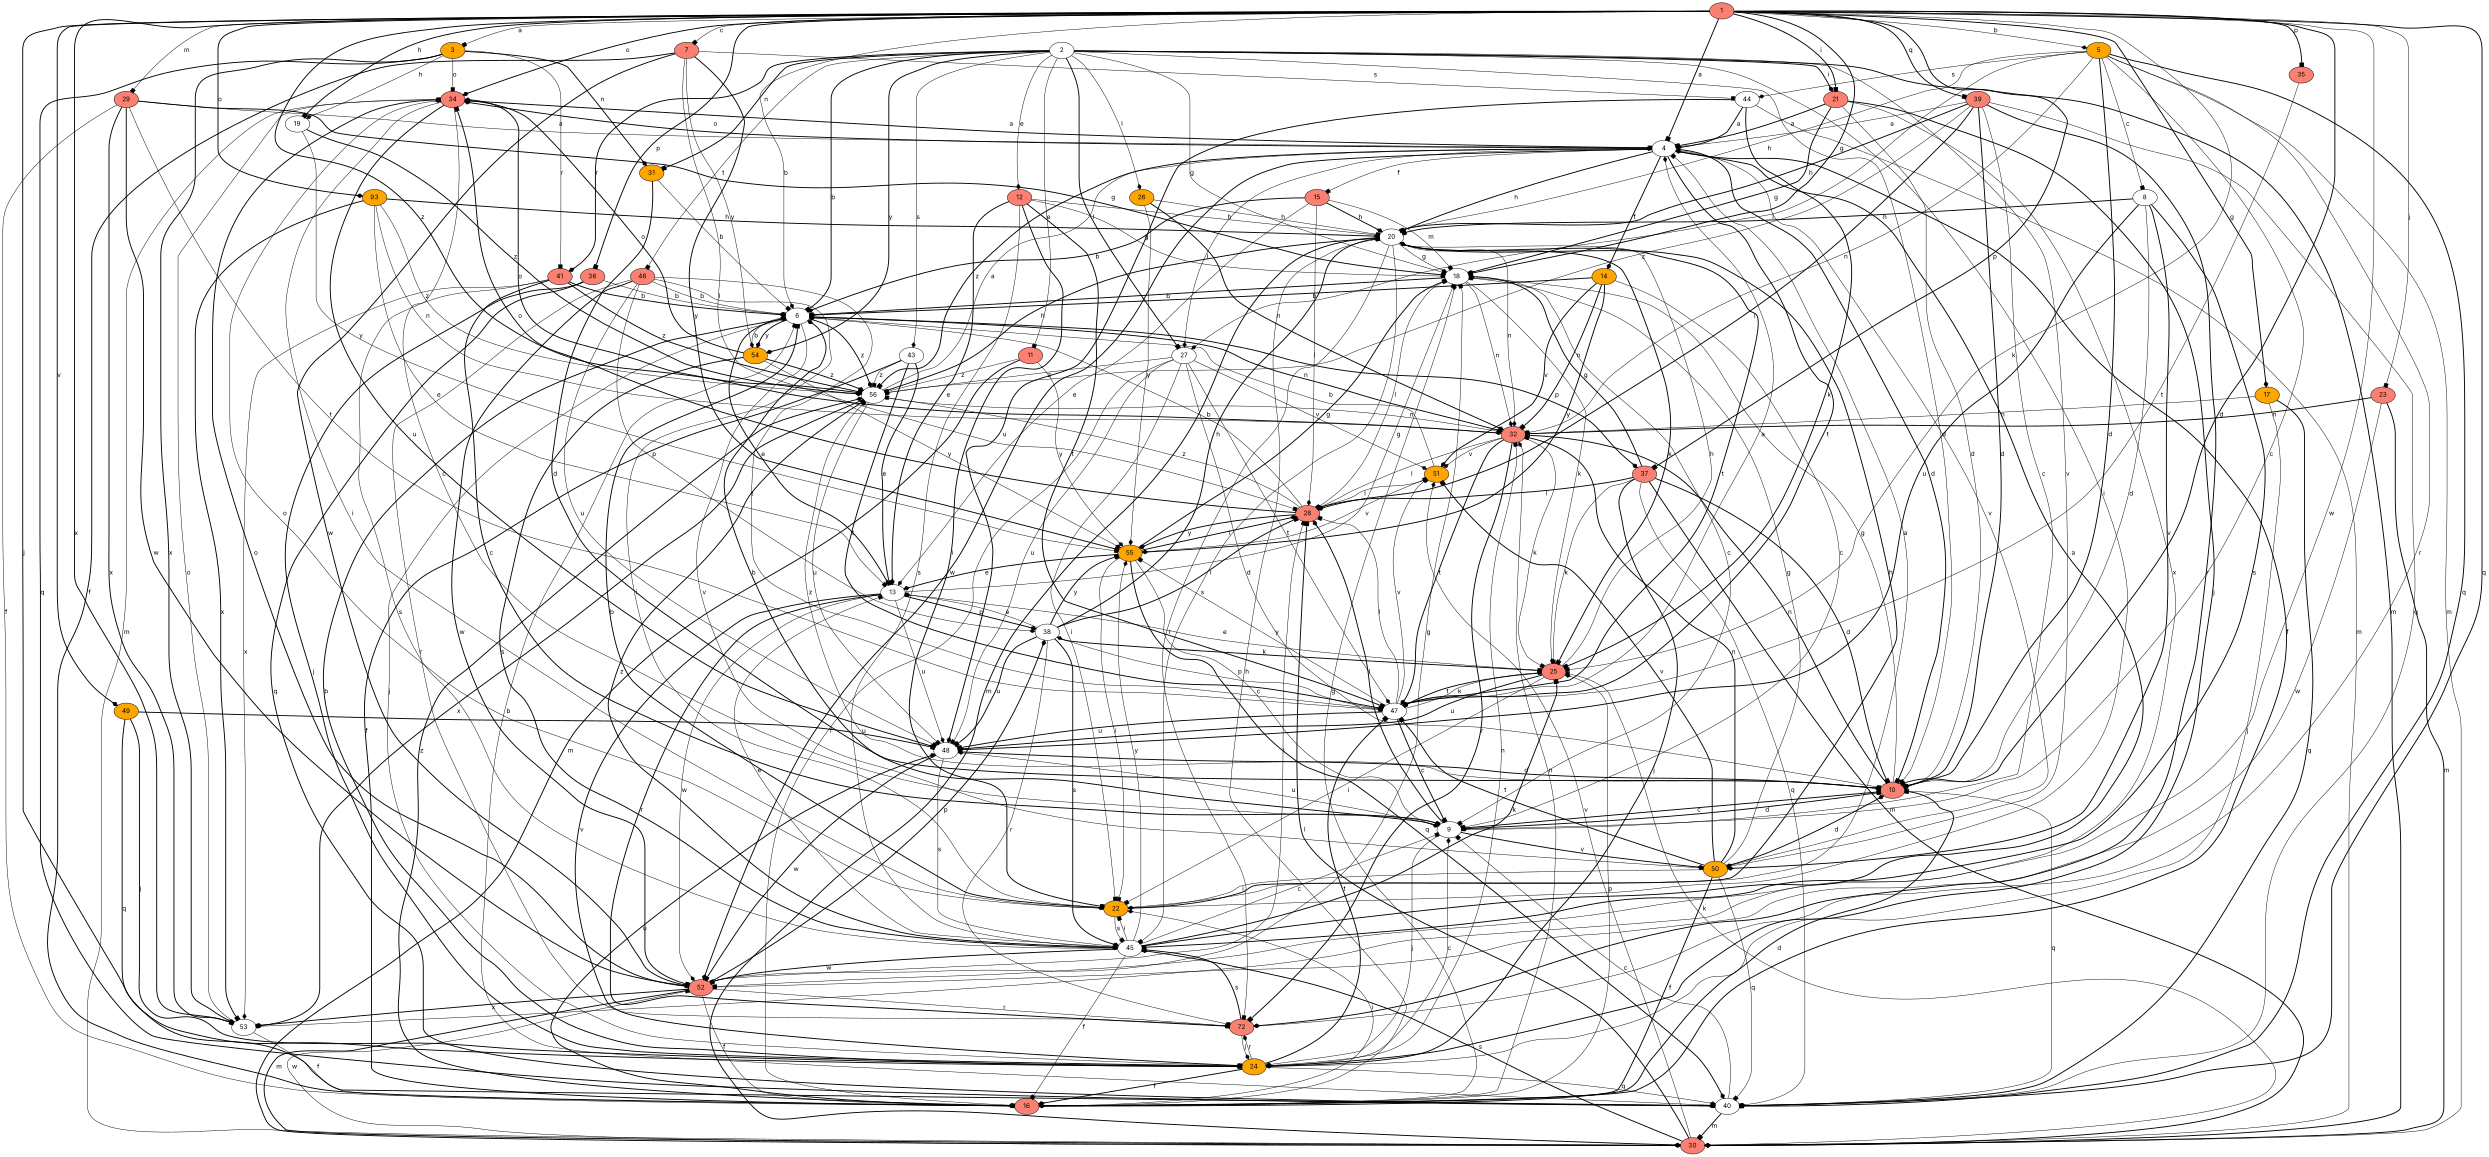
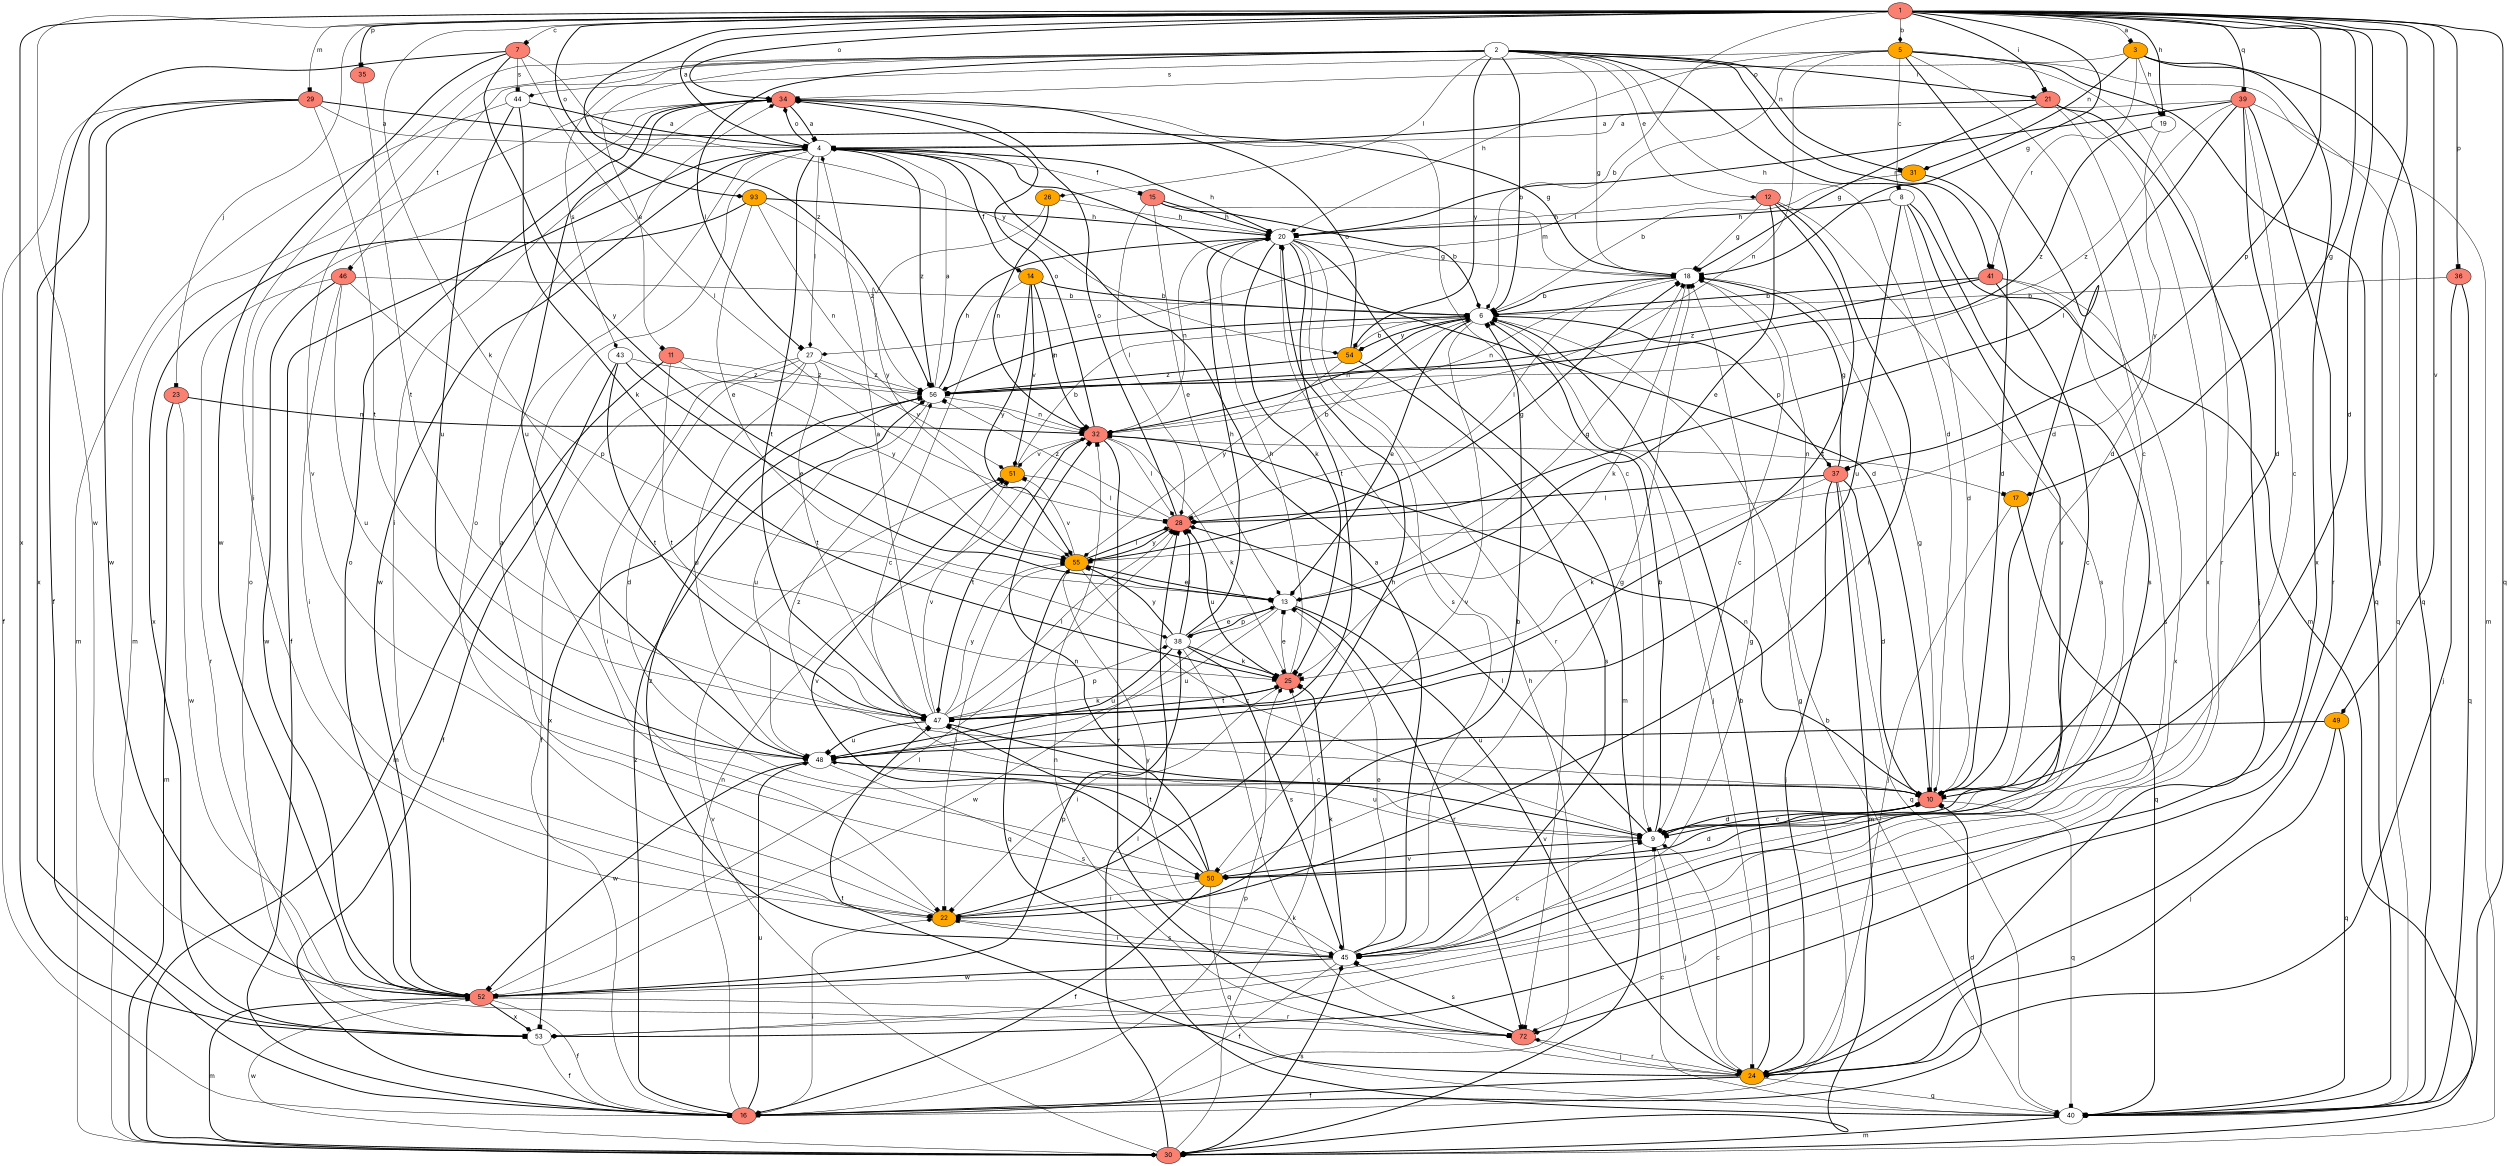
(1893, 418) -> (1556, 449)
(778, 588) -> (715, 592)
(1271, 727) -> (1214, 618)
